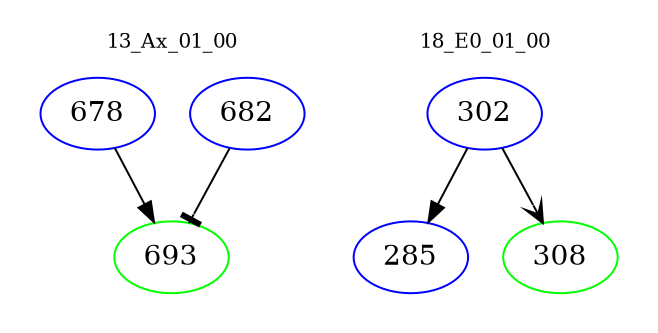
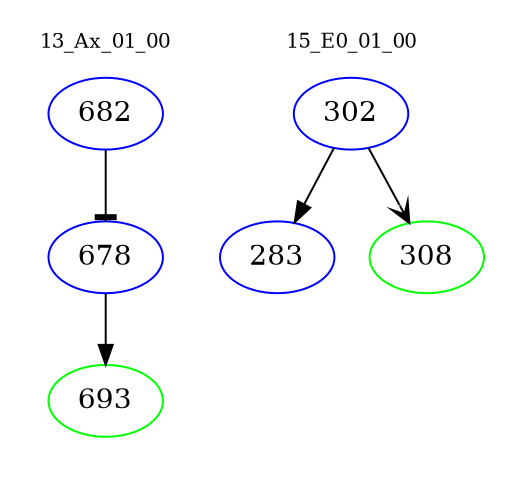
(486, 43) -> (352, 43)
(212, 181) -> (106, 181)
(411, 257) -> (277, 257)
